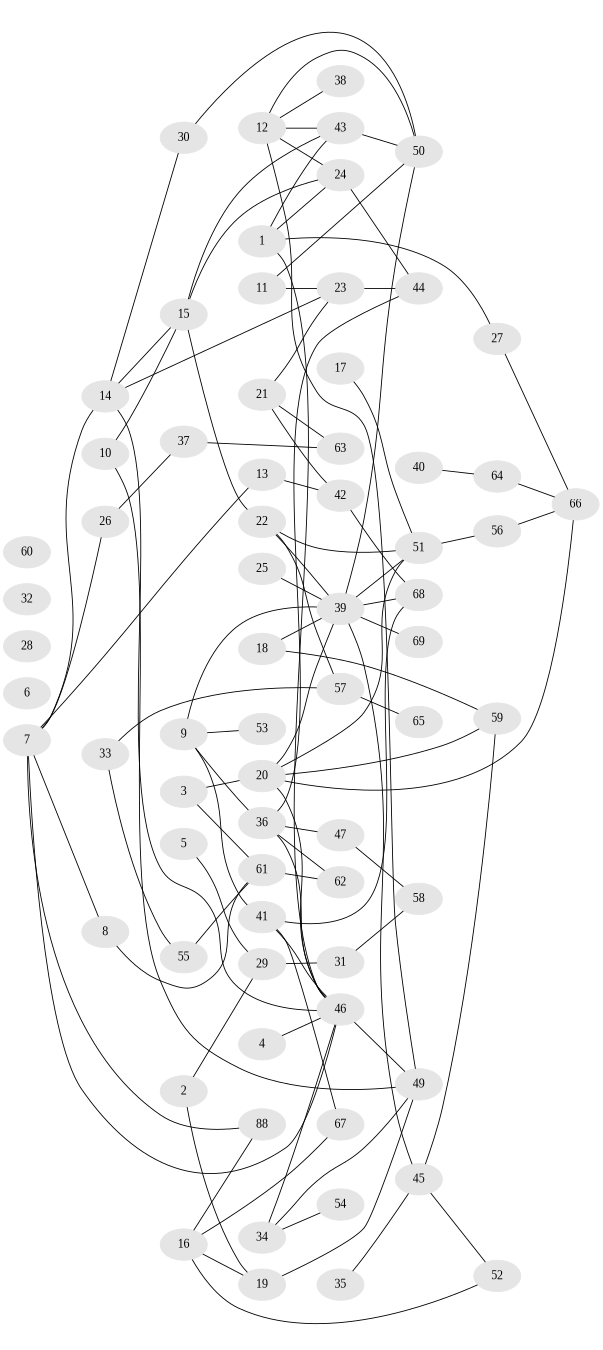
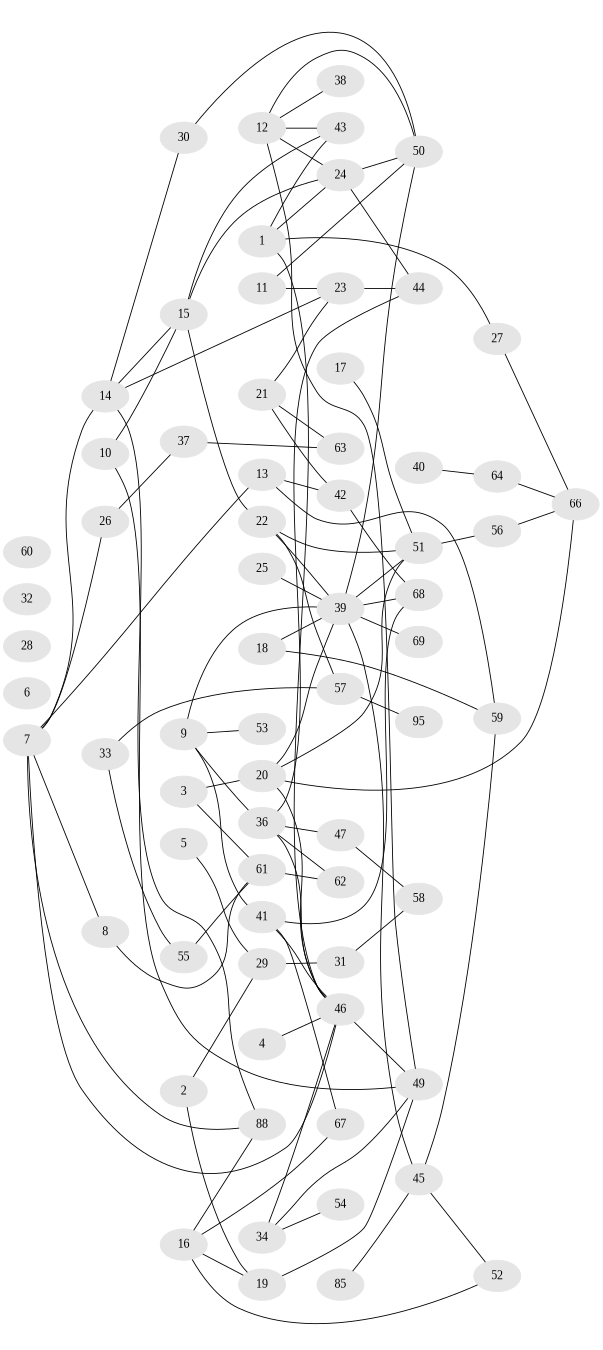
(380, 140) -> (380, 163)
(419, 722) -> (419, 722)
(370, 763) -> (444, 527)
(147, 826) -> (150, 866)
(340, 1285) -> (340, 1285)
